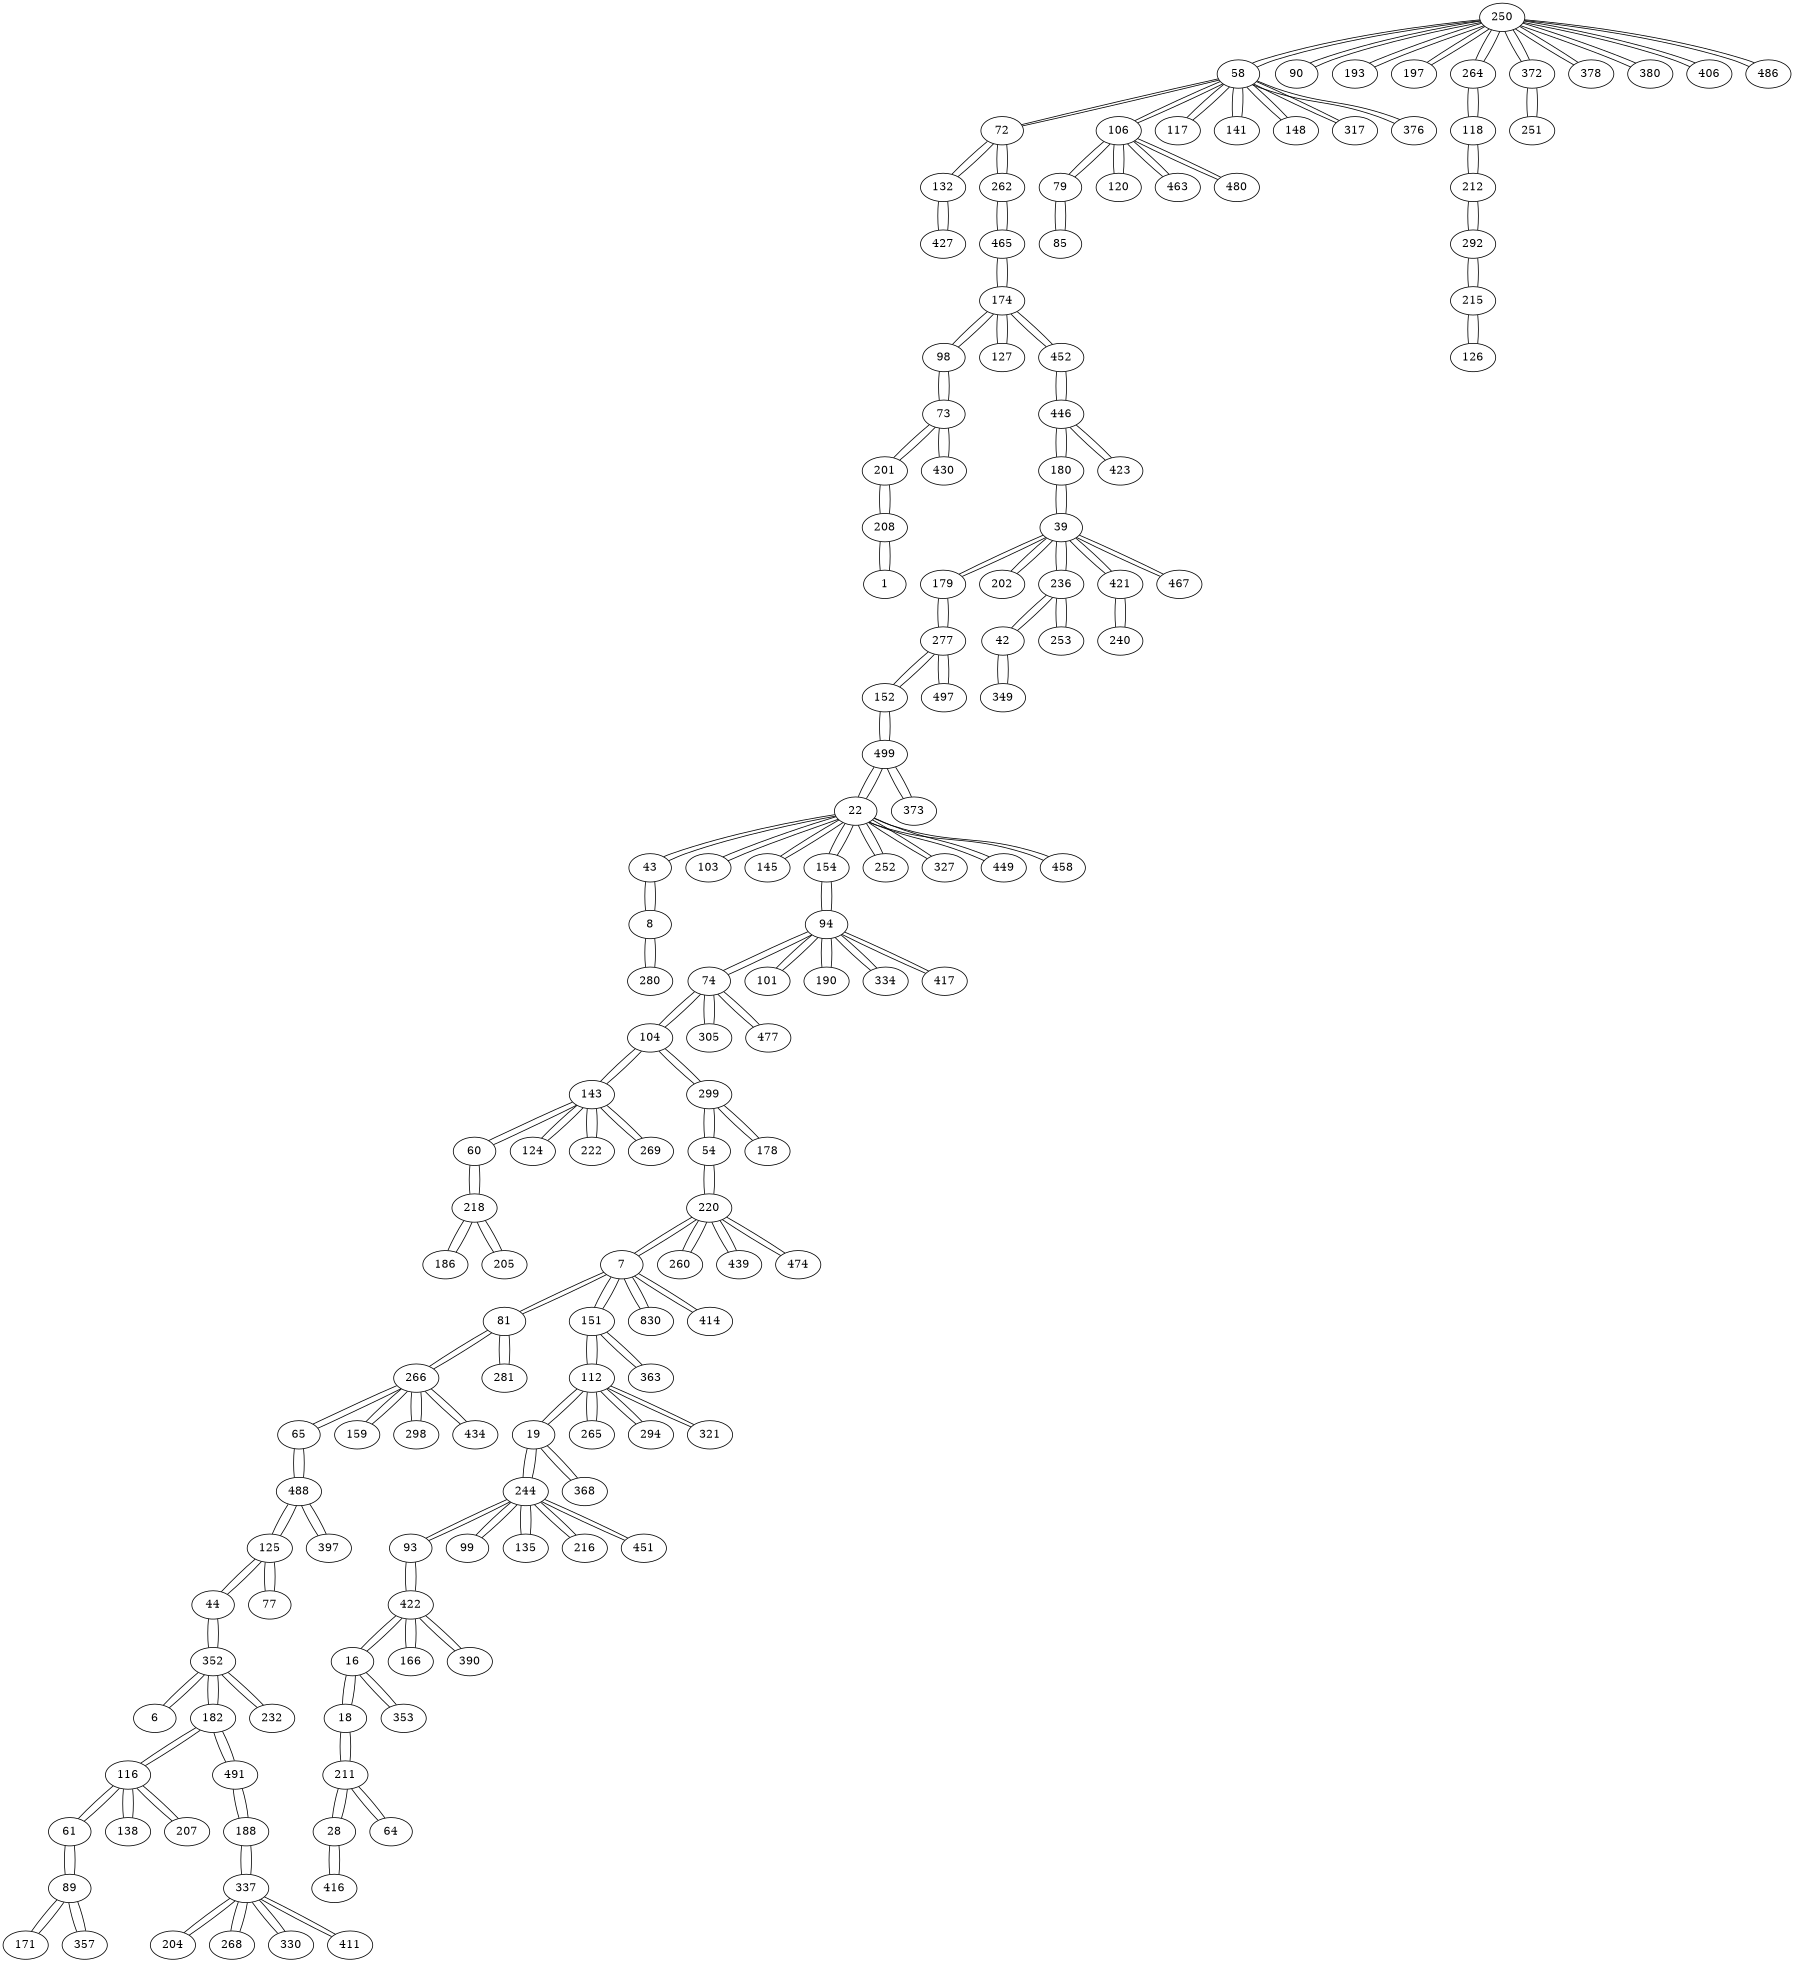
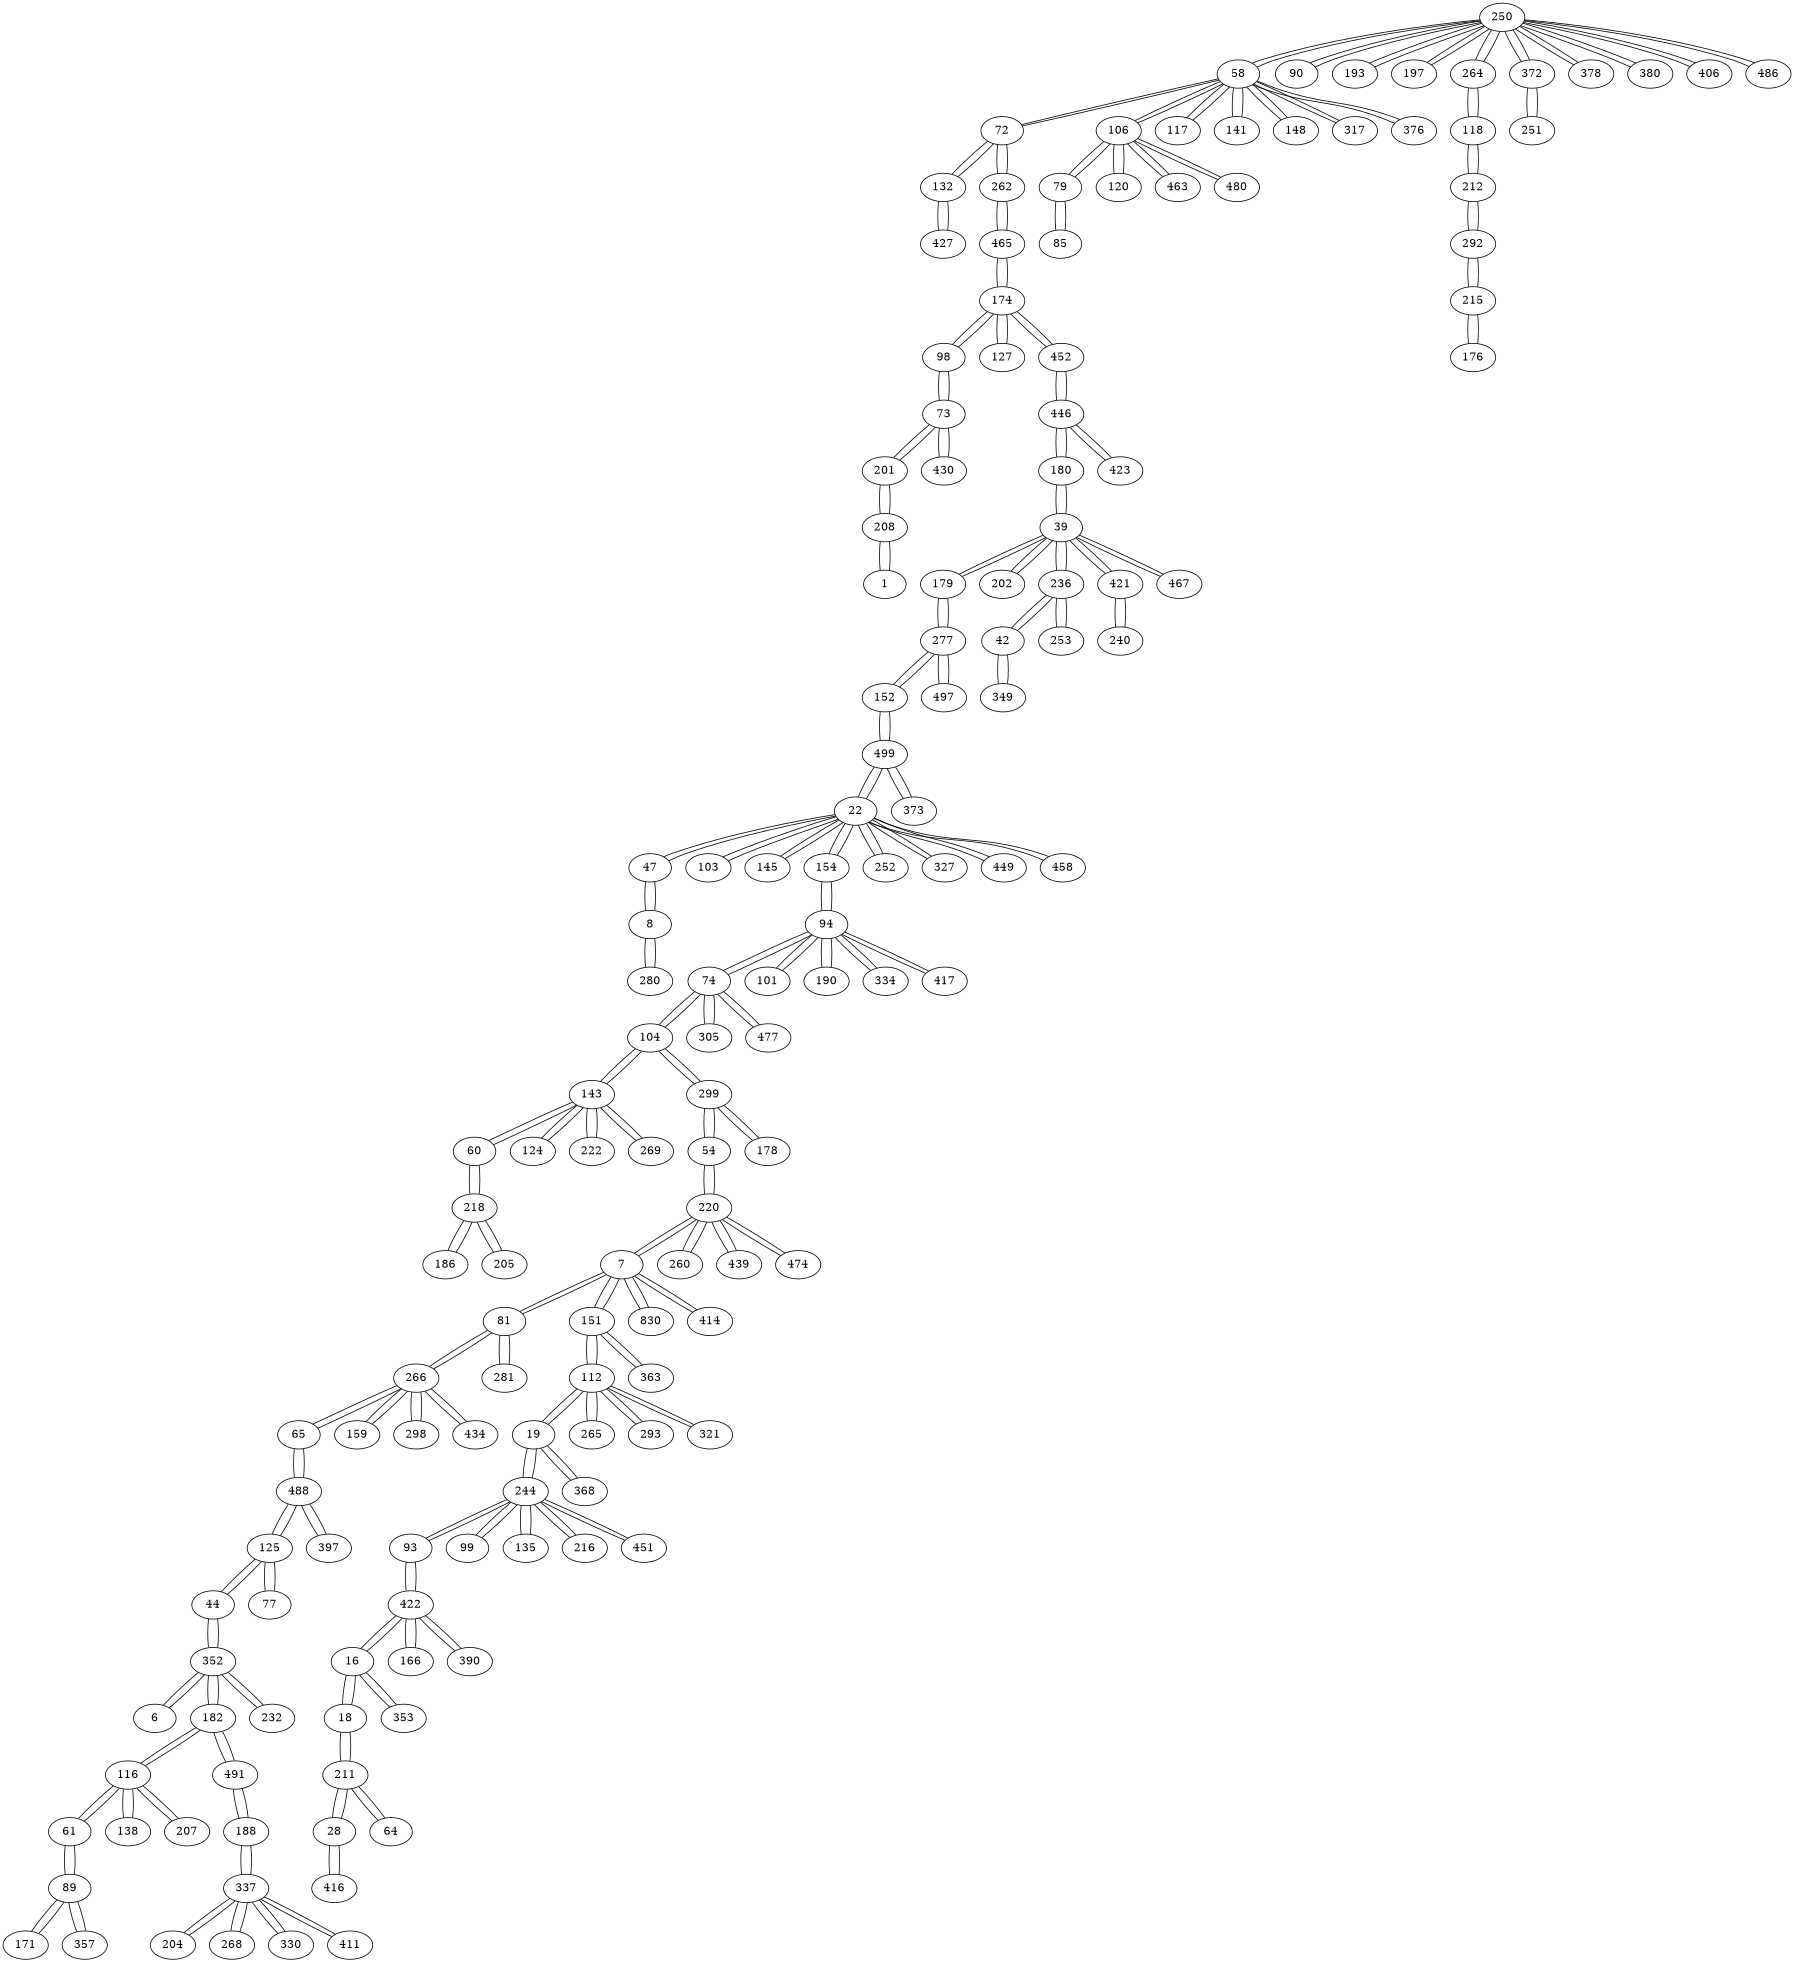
(1473, 358) -> (1473, 358)
(650, 868) -> (650, 868)
(651, 1435) -> (651, 1435)
